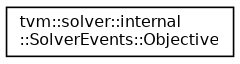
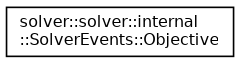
(120, 32) -> (120, 32)
